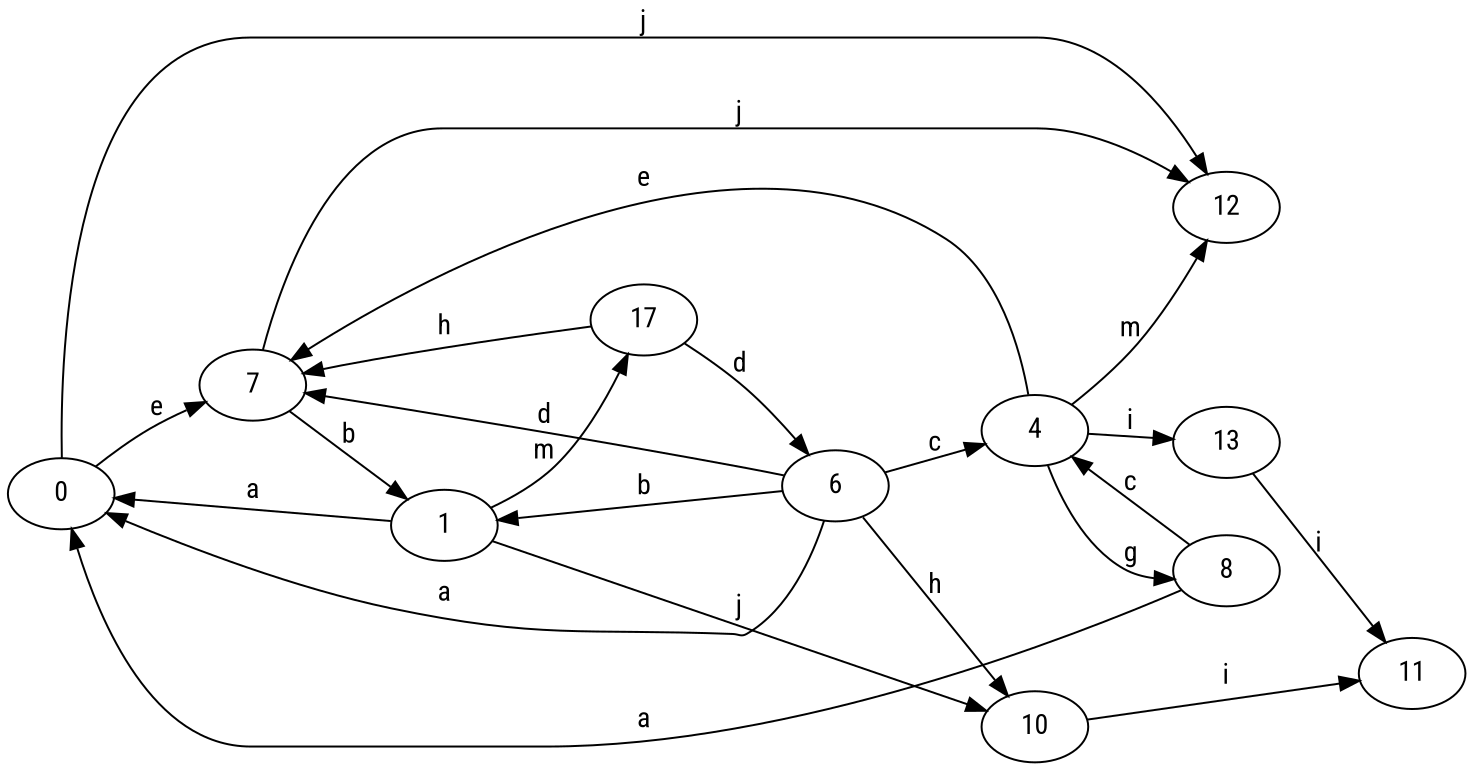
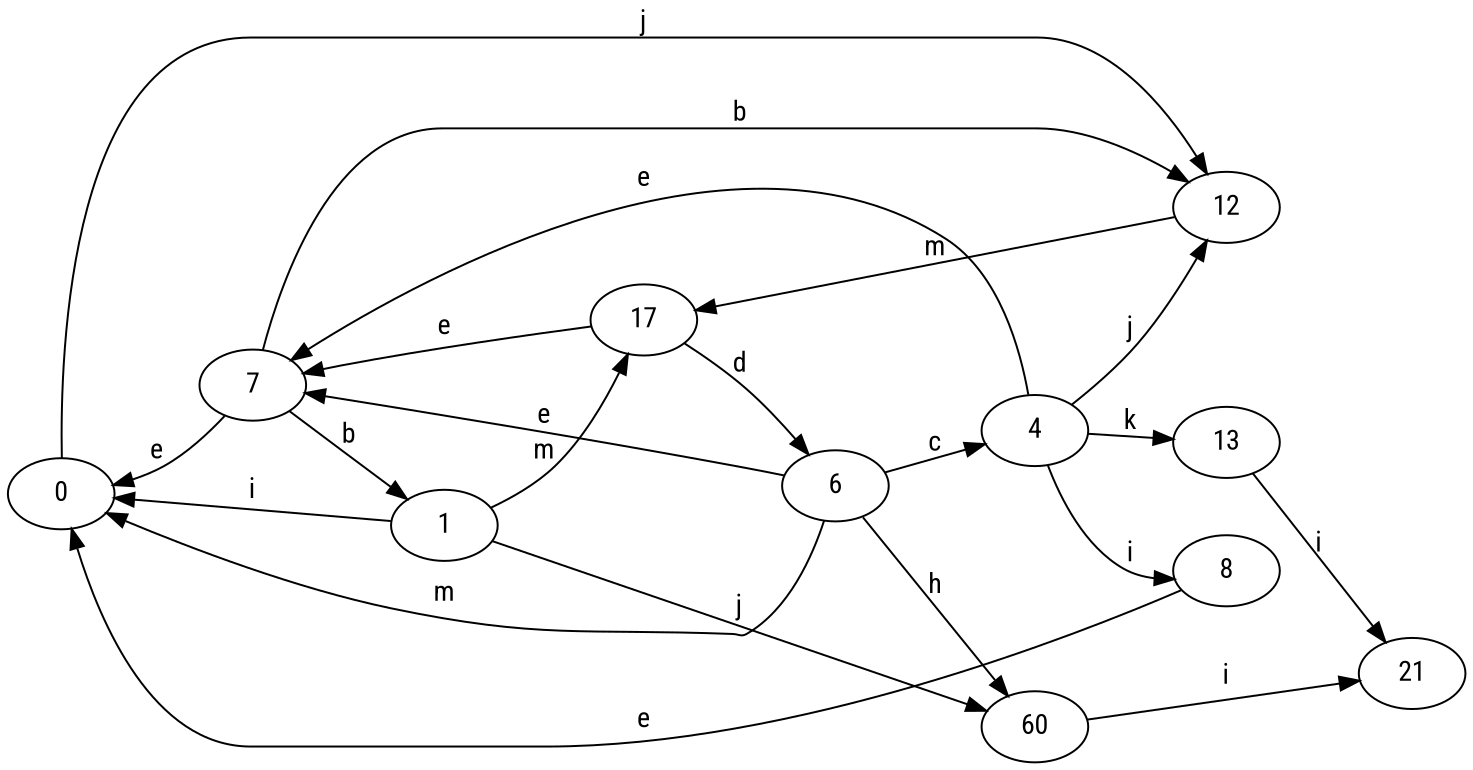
(740, 114) -> (740, 114)
none -> (945, 262)
(444, 327) -> (444, 327)
(1131, 329) -> (1131, 329)
(544, 416) -> (544, 416)
(1131, 422) -> (1131, 422)
(139, 435) -> (183, 454)
(253, 491) -> (253, 491)
(650, 505) -> none
(1139, 507) -> none
(1131, 554) -> (1131, 554)
(444, 593) -> (444, 593)
(1412, 673) -> (1412, 673)
(644, 720) -> (644, 720)
(1035, 727) -> (1035, 727)
